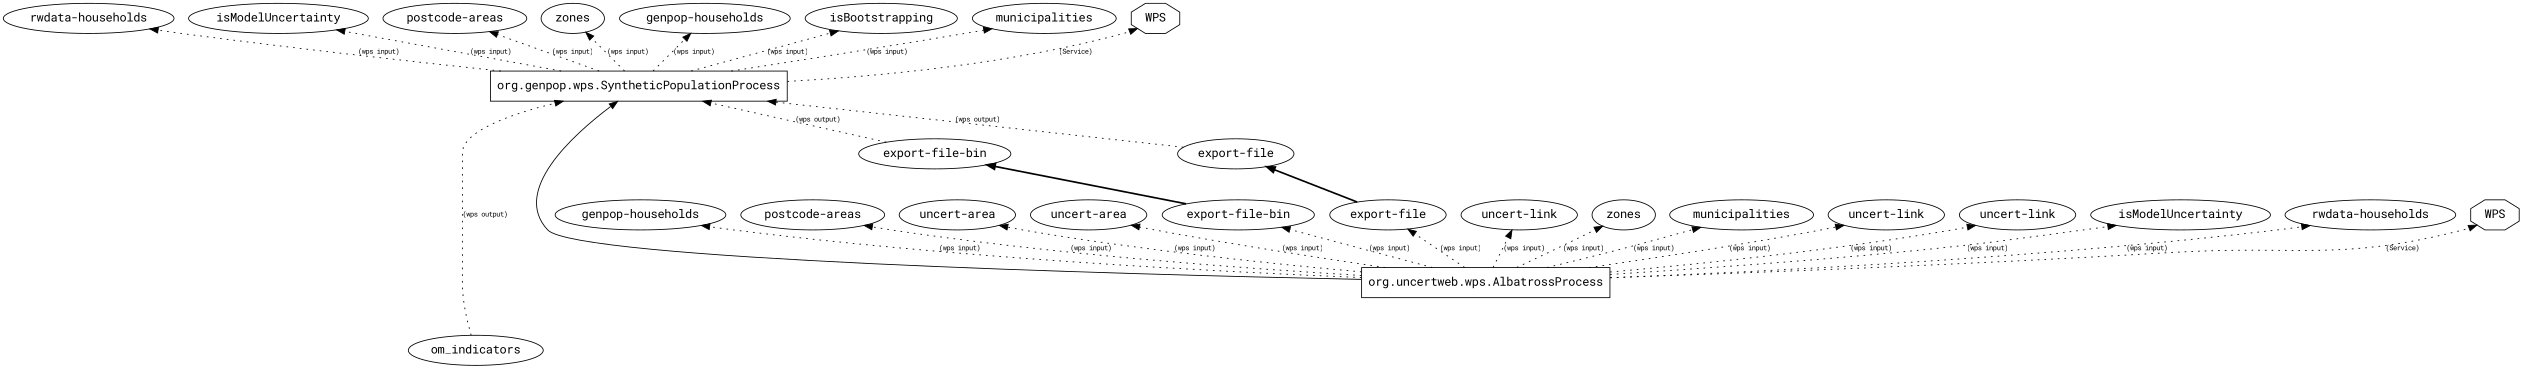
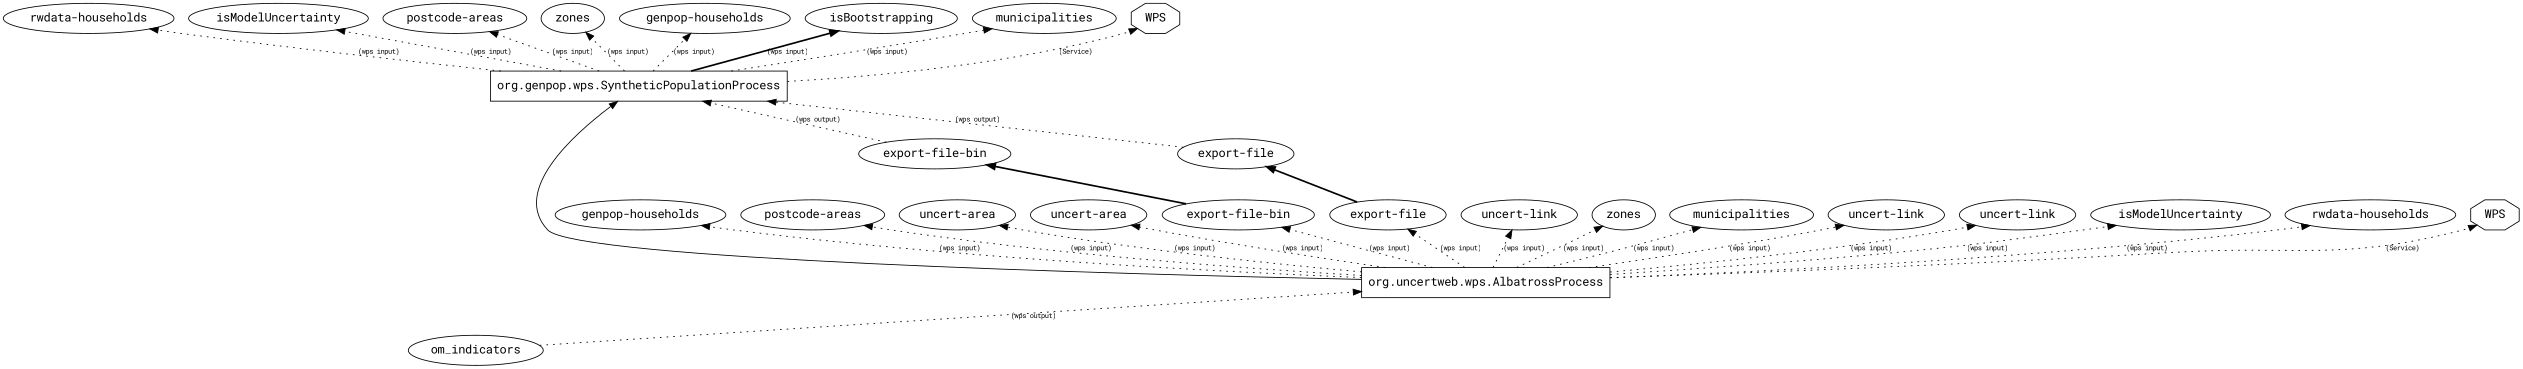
(761, 52) -> (761, 52)
(462, 190) -> (946, 319)
